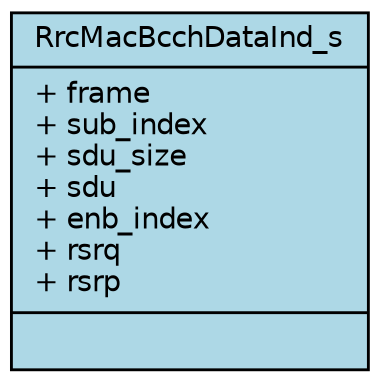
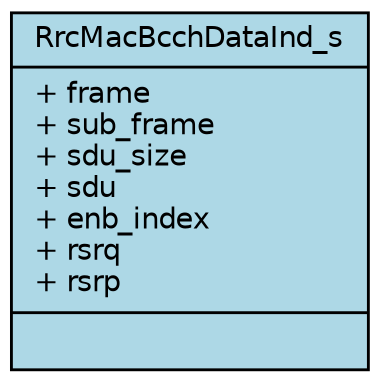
(121, 126) -> (126, 126)
